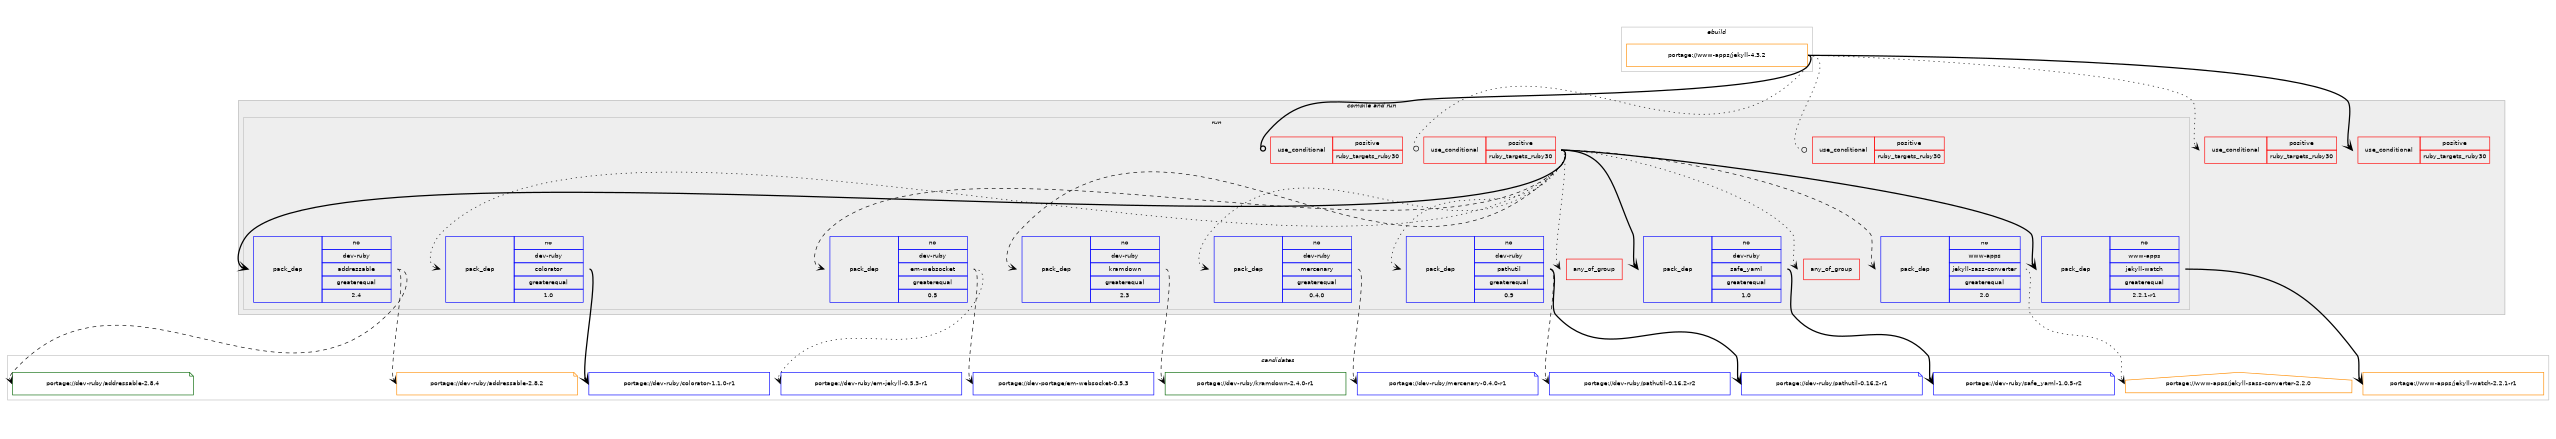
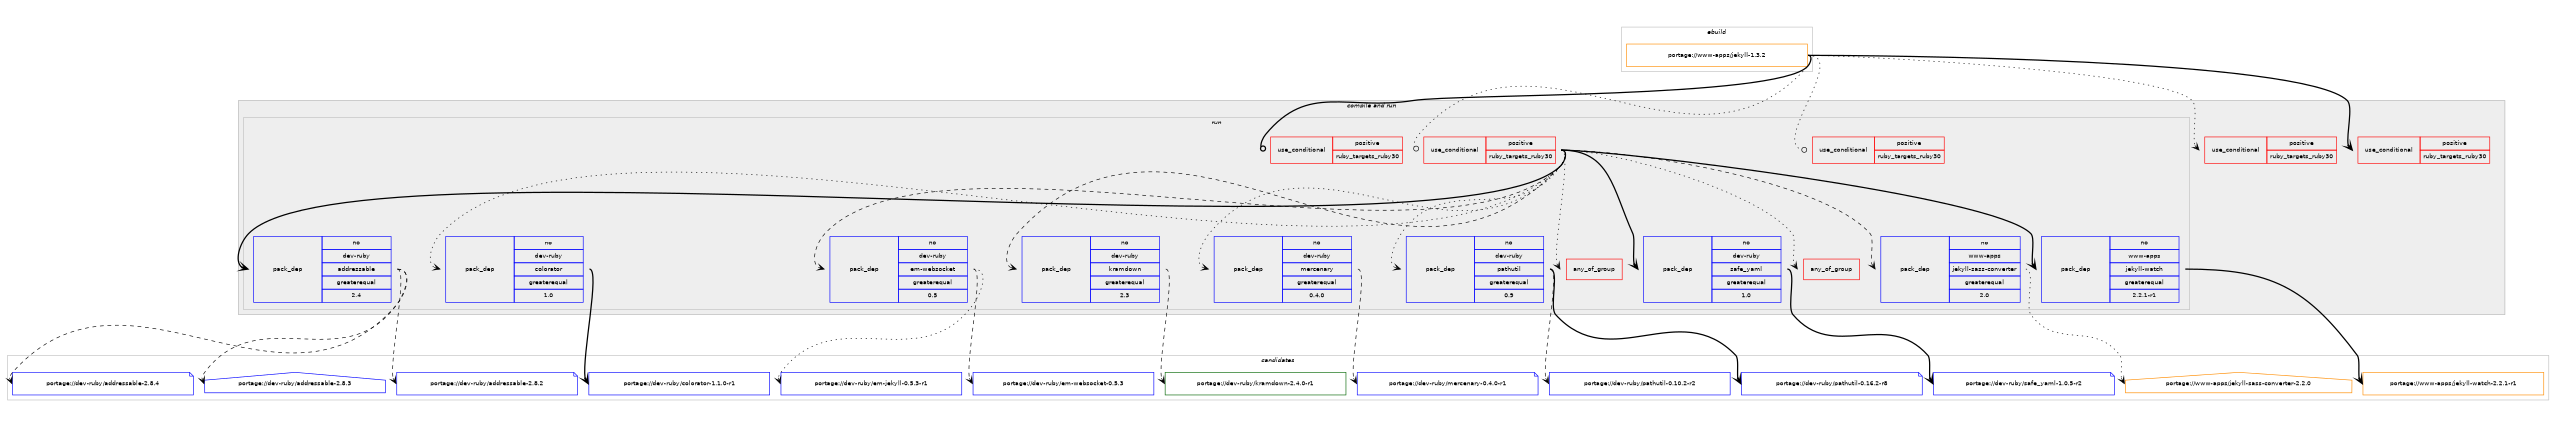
(1717, 55) -> (1717, 55)
(103, 384) -> (103, 384)
none -> (295, 384)
(487, 384) -> (487, 384)
(1063, 384) -> (1063, 384)
(1640, 384) -> (1640, 384)
(1832, 384) -> (1832, 384)
